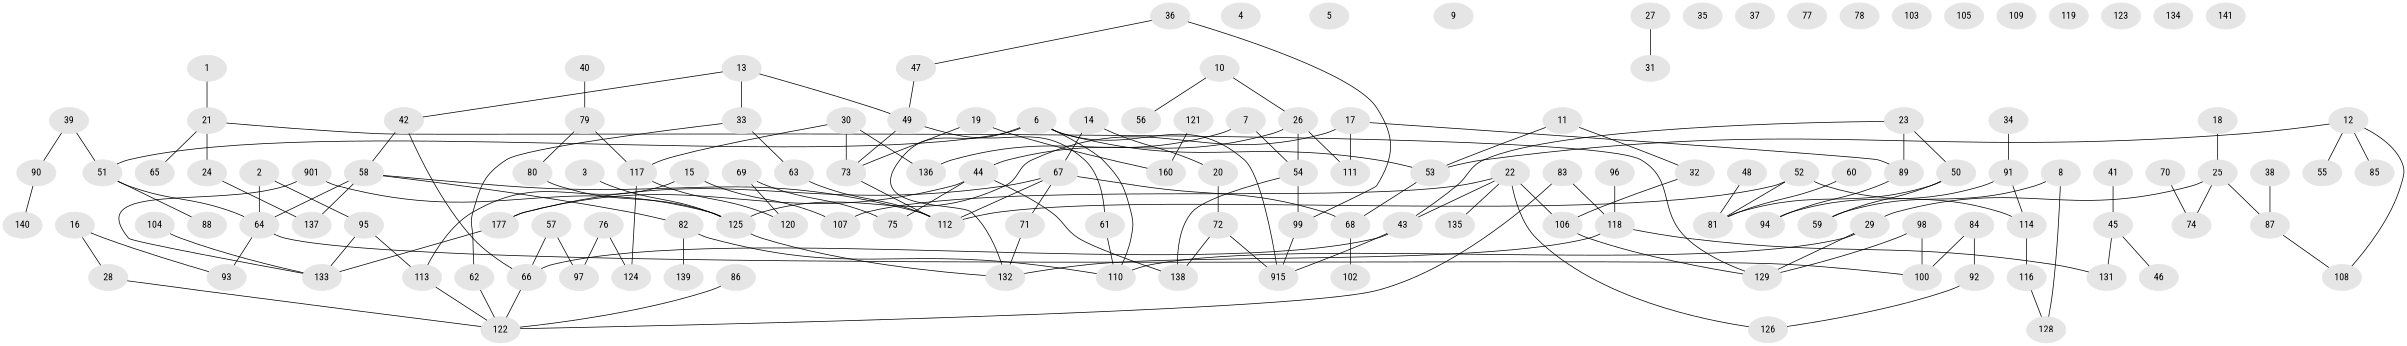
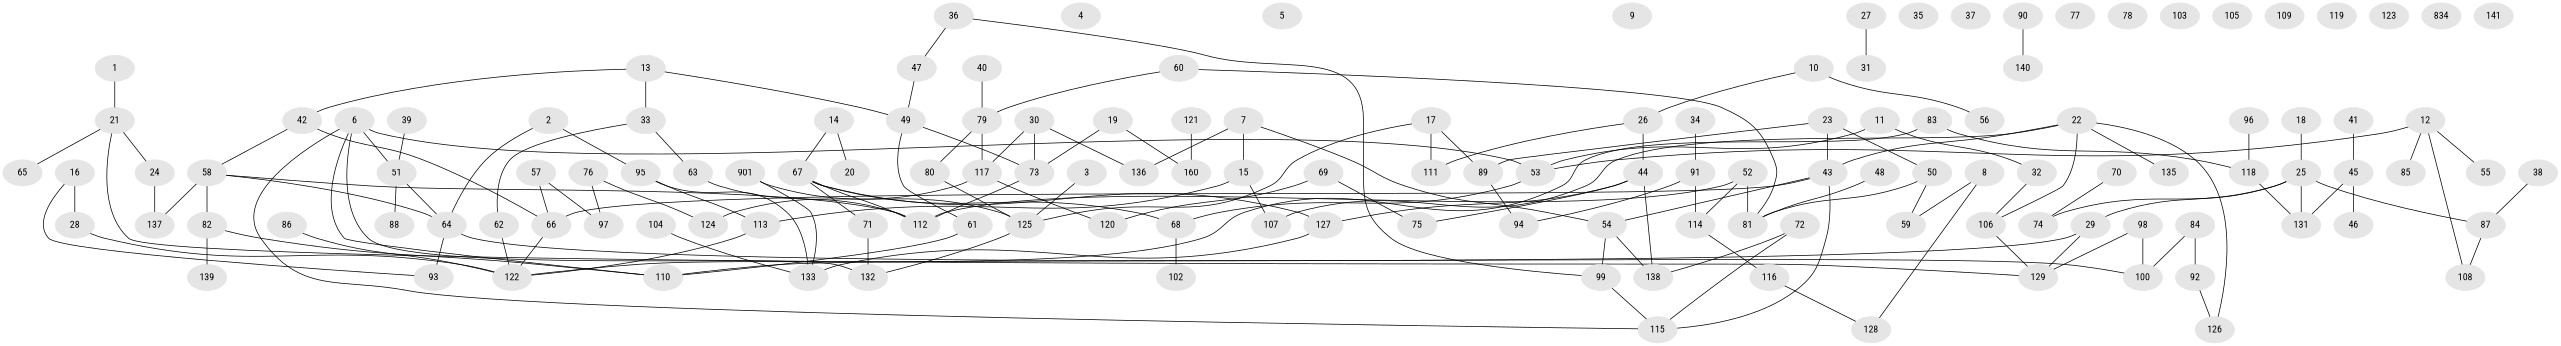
(2173, 16) -> (2441, 16)
none -> (1077, 88)
(53, 147) -> none
none -> (1244, 147)
(1298, 147) -> (1713, 200)
(1218, 199) -> none
none -> (2301, 199)
(499, 225) -> (1323, 225)
(1313, 258) -> none
(1278, 277) -> (1658, 330)
